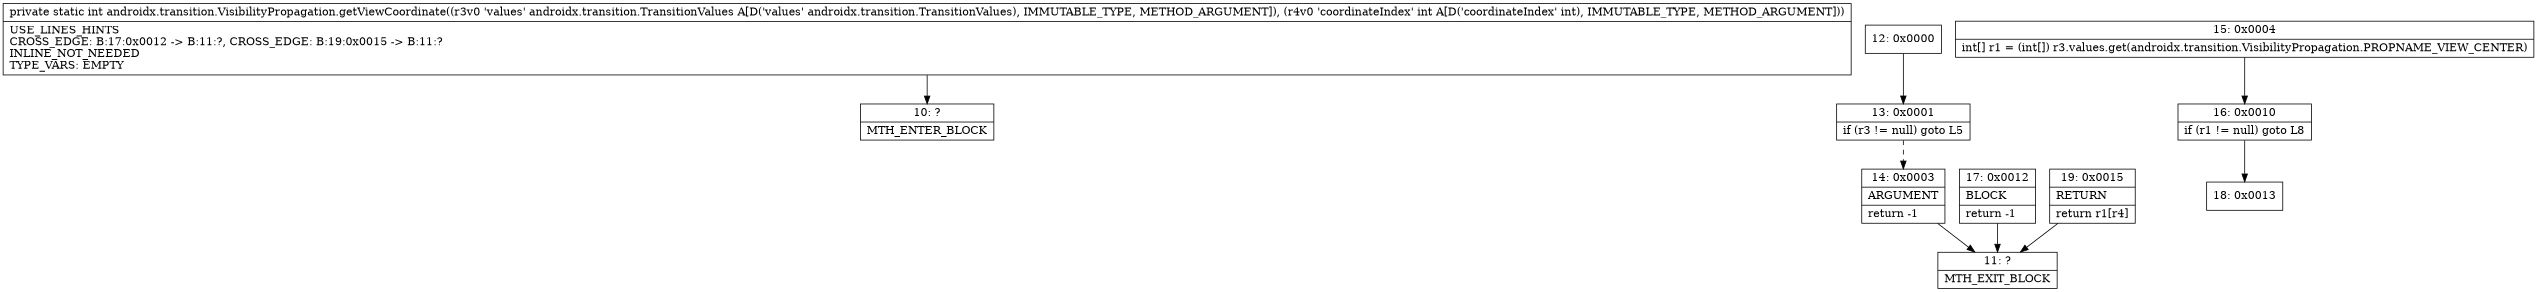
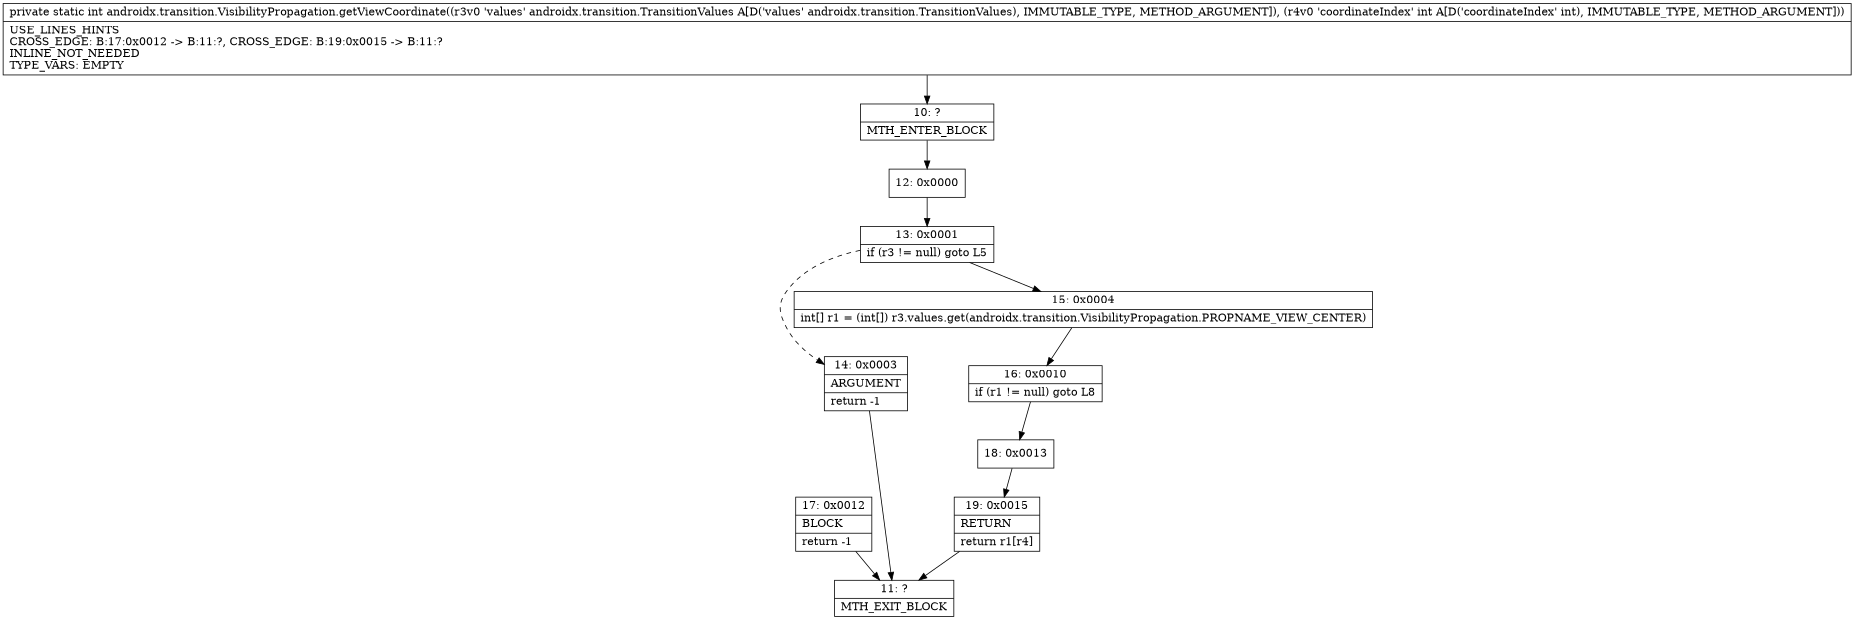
none -> (927, 151)
none -> (1002, 275)
none -> (1009, 479)
